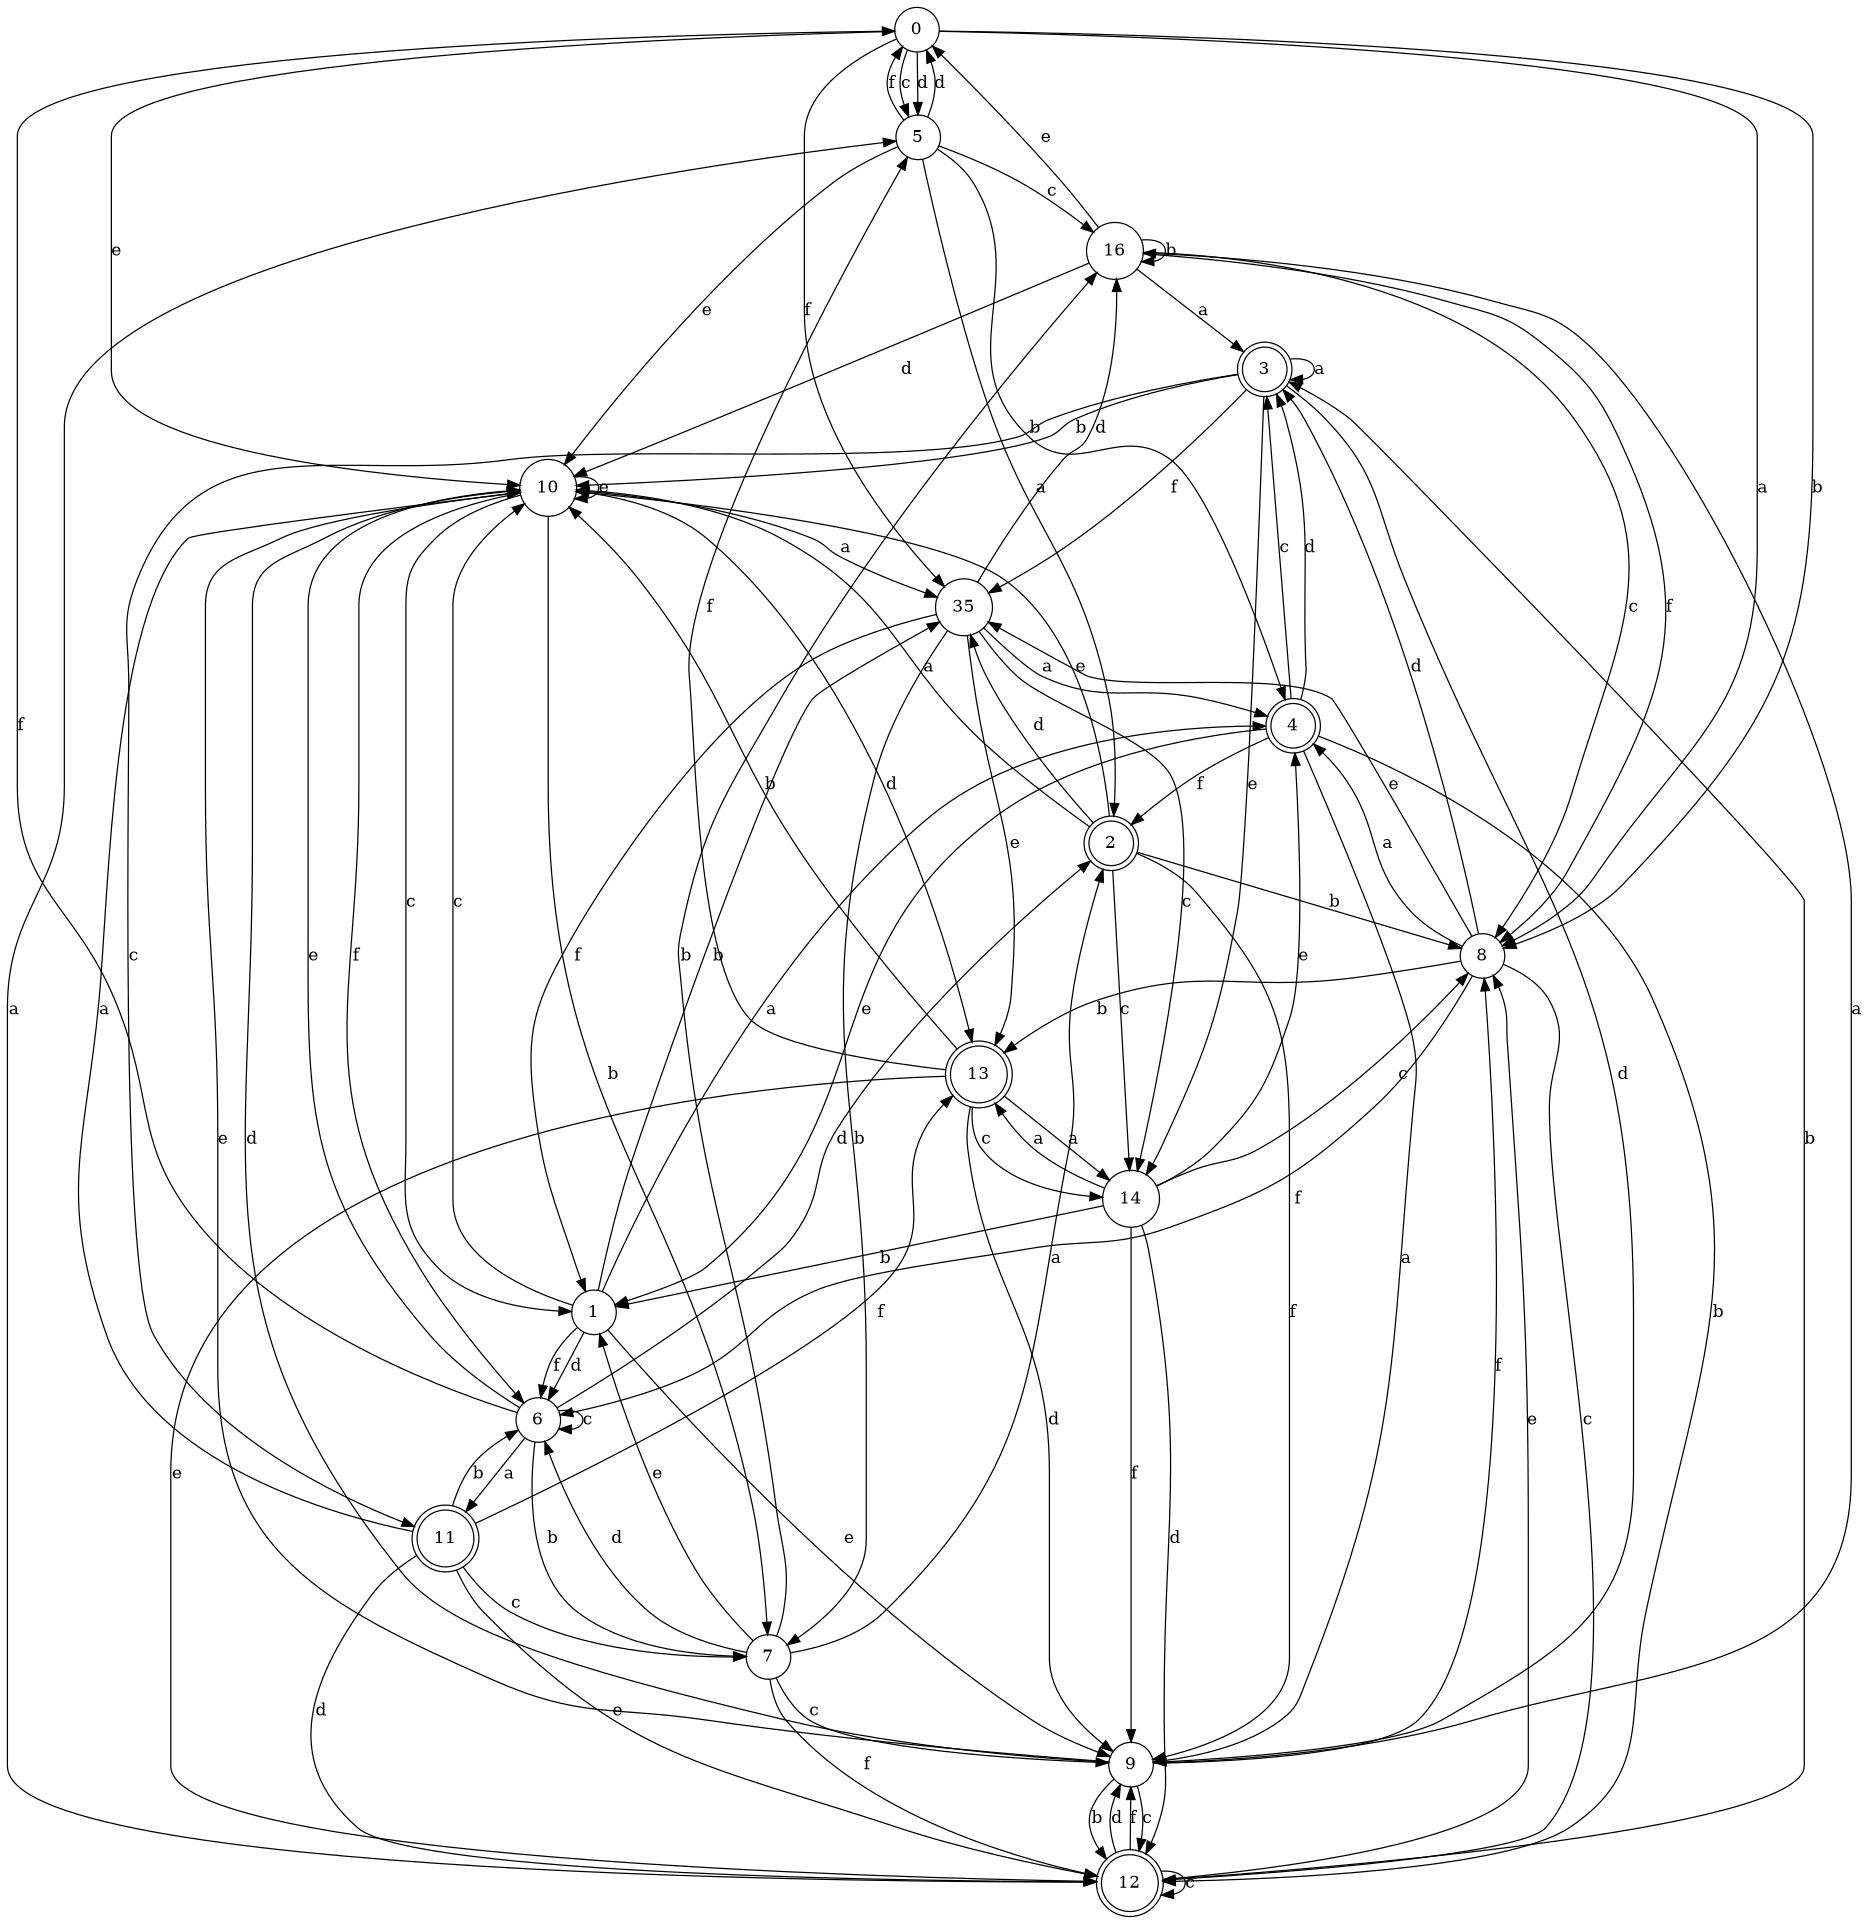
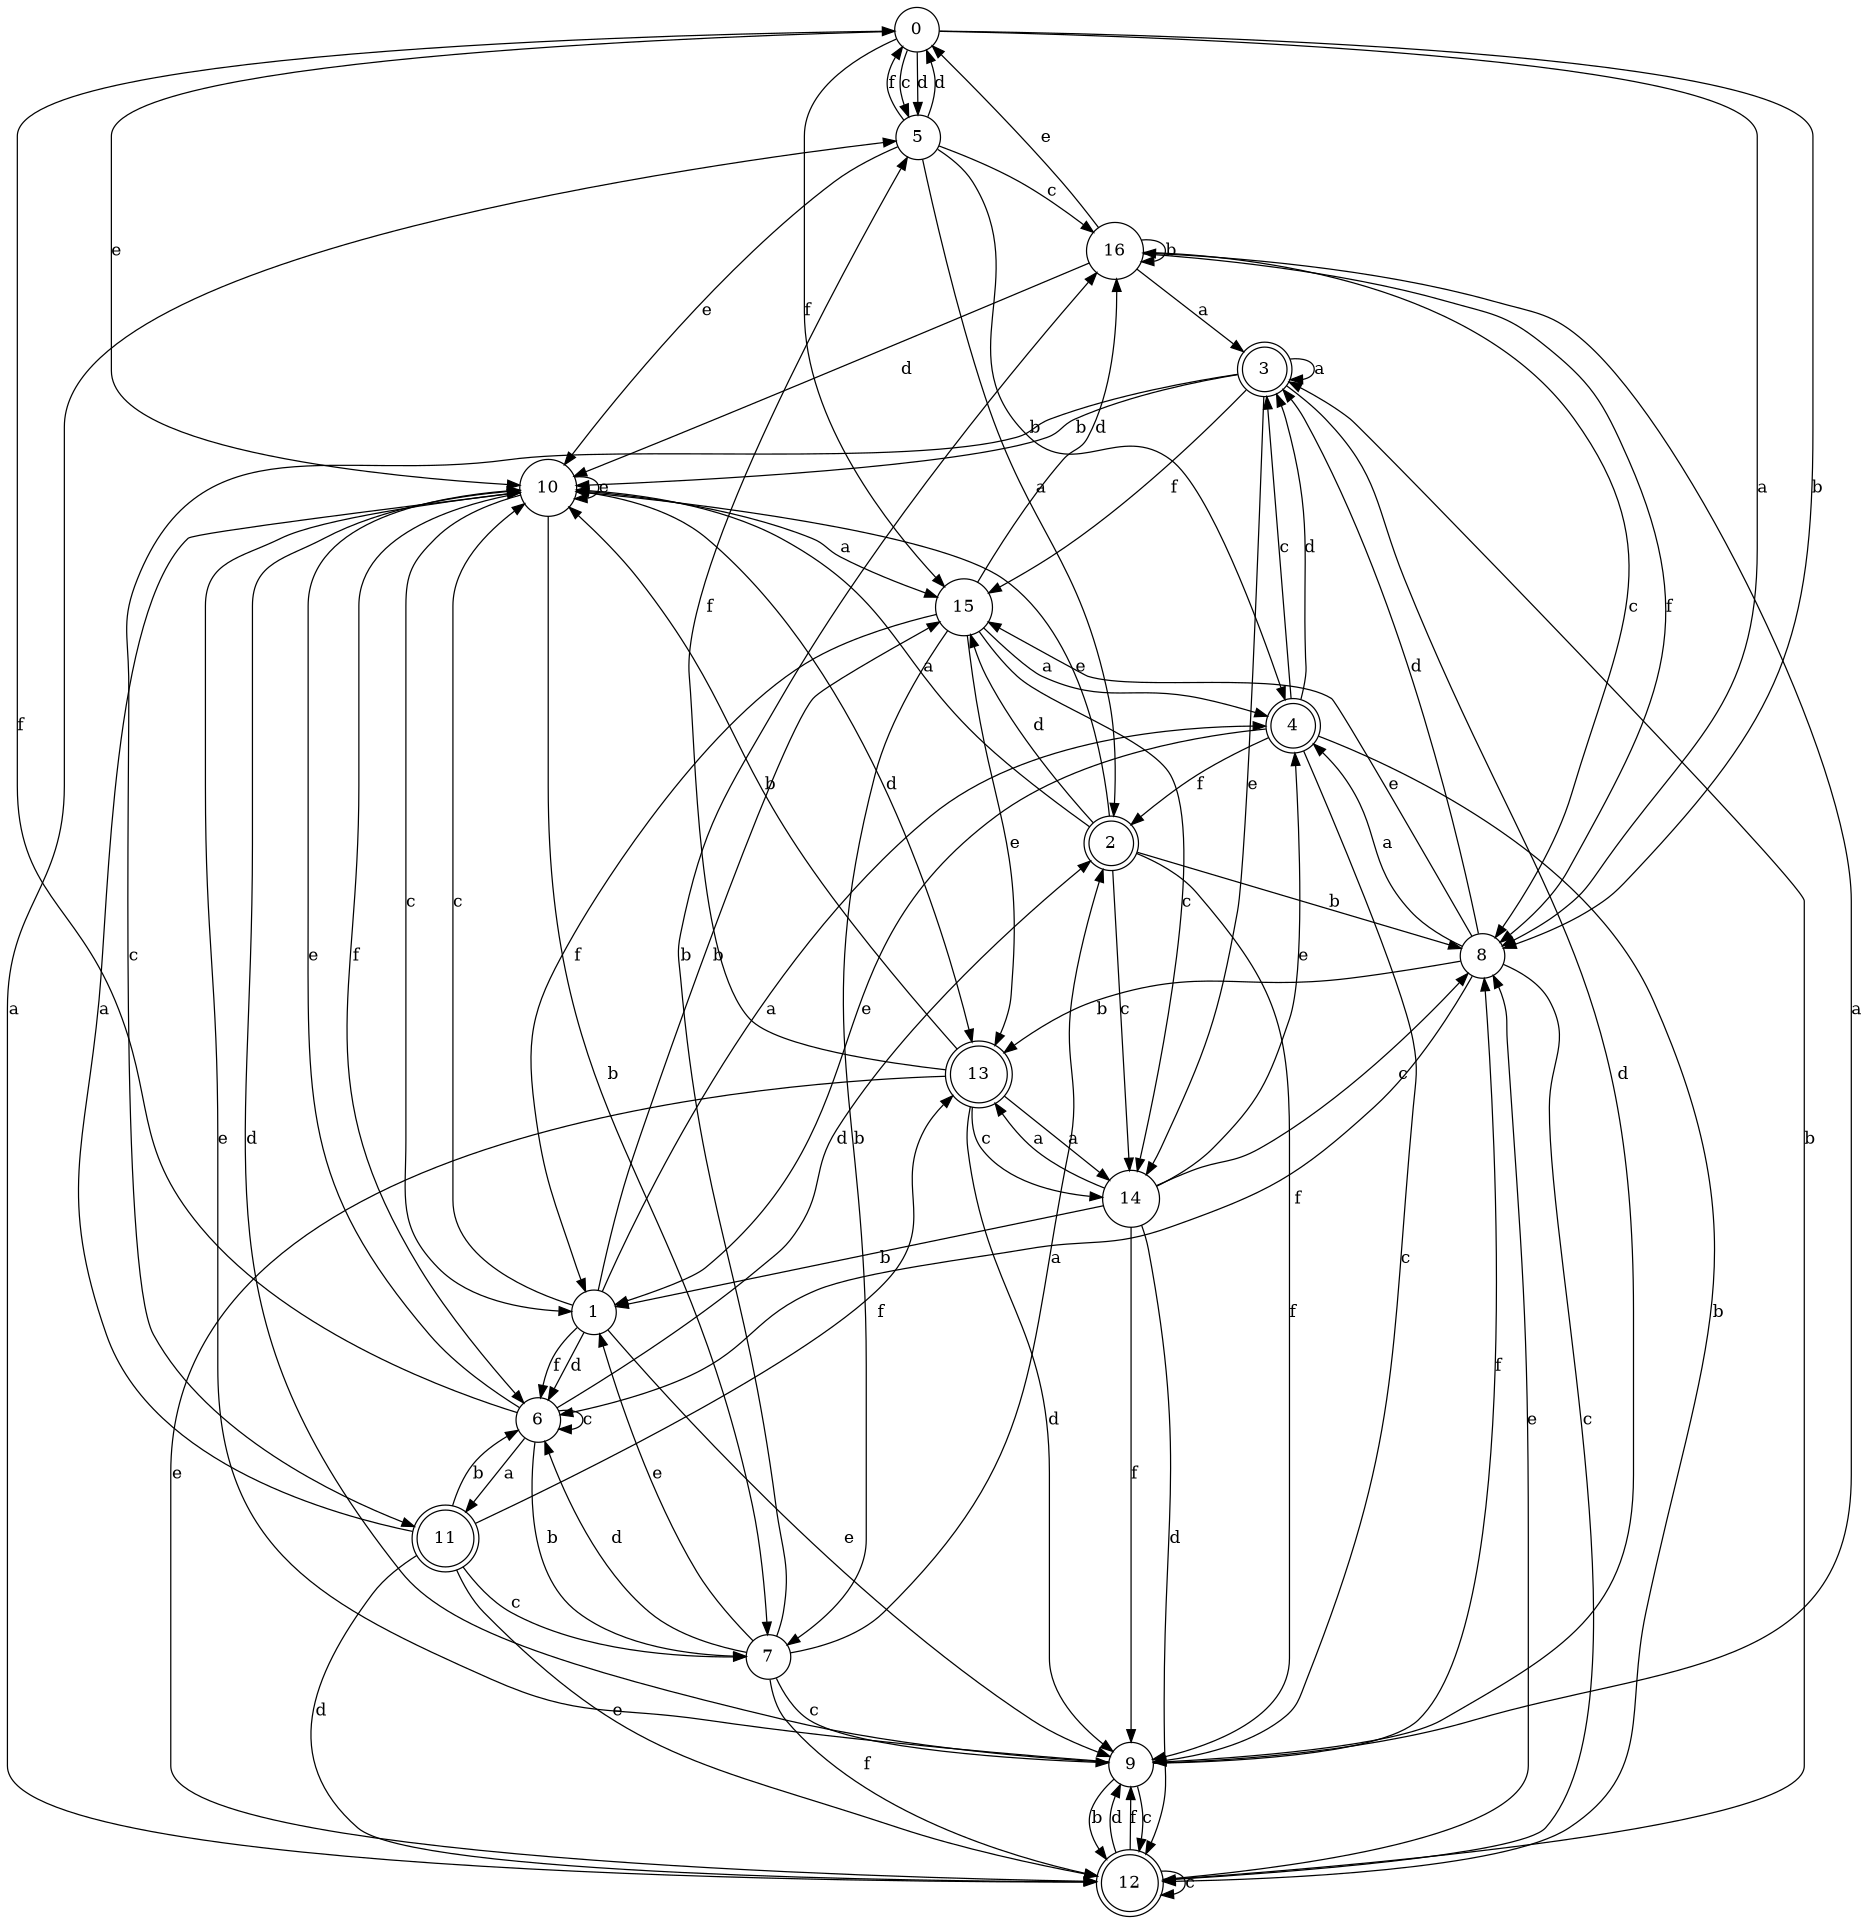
(964, 607) -> (964, 607)
(1406, 1259) -> (1406, 1259)
